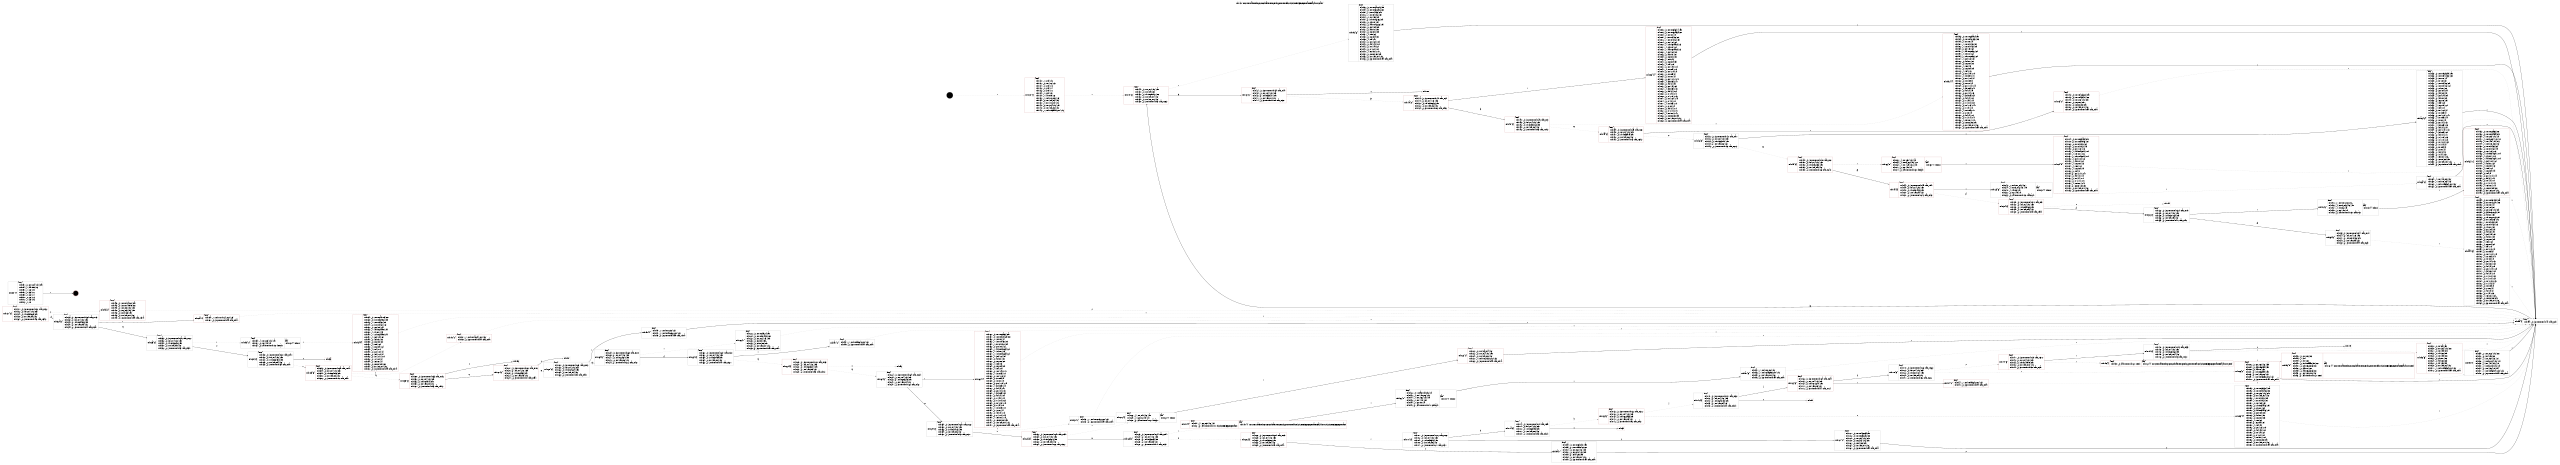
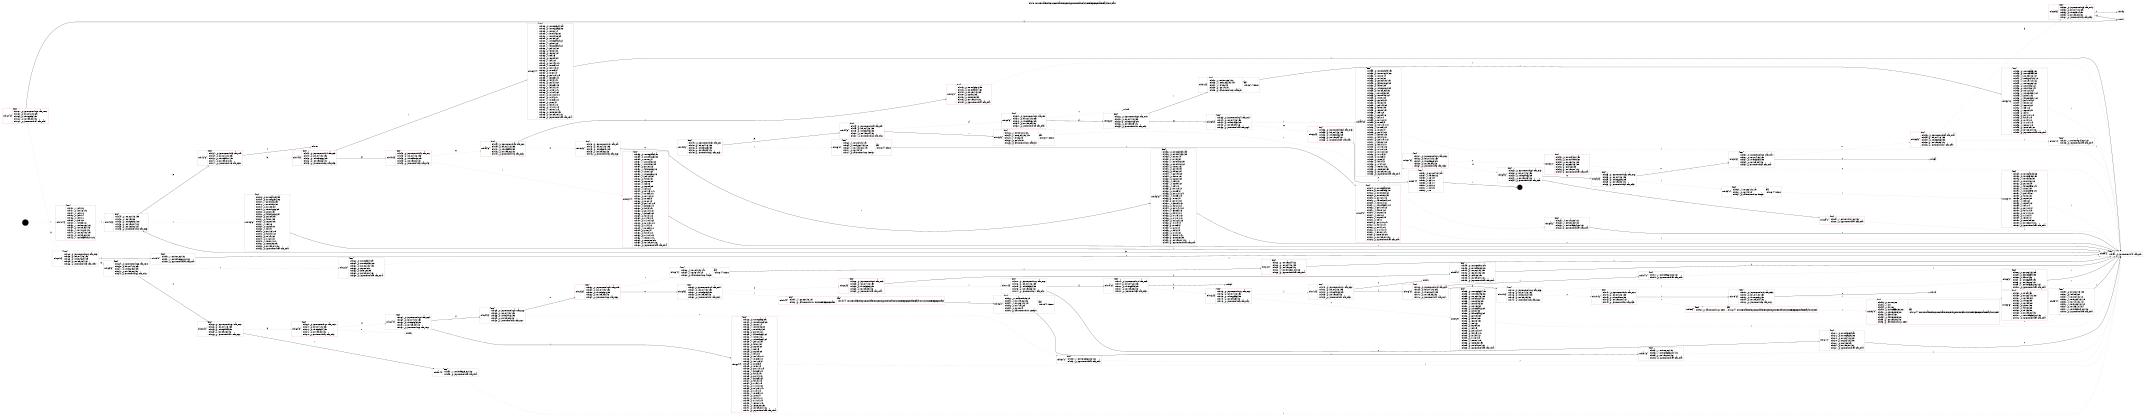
none -> (1331, 135)
(469, 377) -> (2105, 18)
